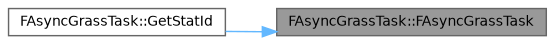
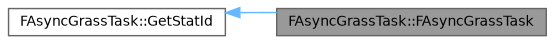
(244, 32) -> (258, 12)
